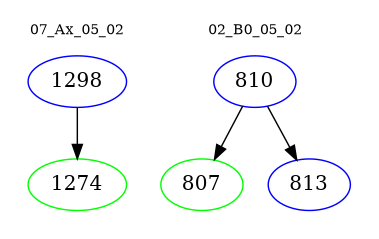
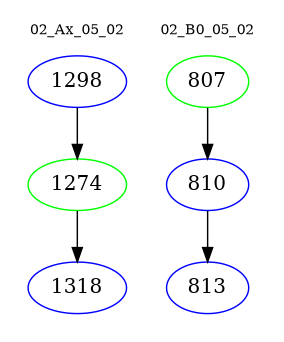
(77, 31) -> (77, 31)
(232, 126) -> (208, 126)
none -> (77, 288)
